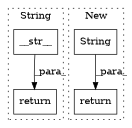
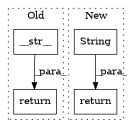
(36, 16) -> (36, 16)
